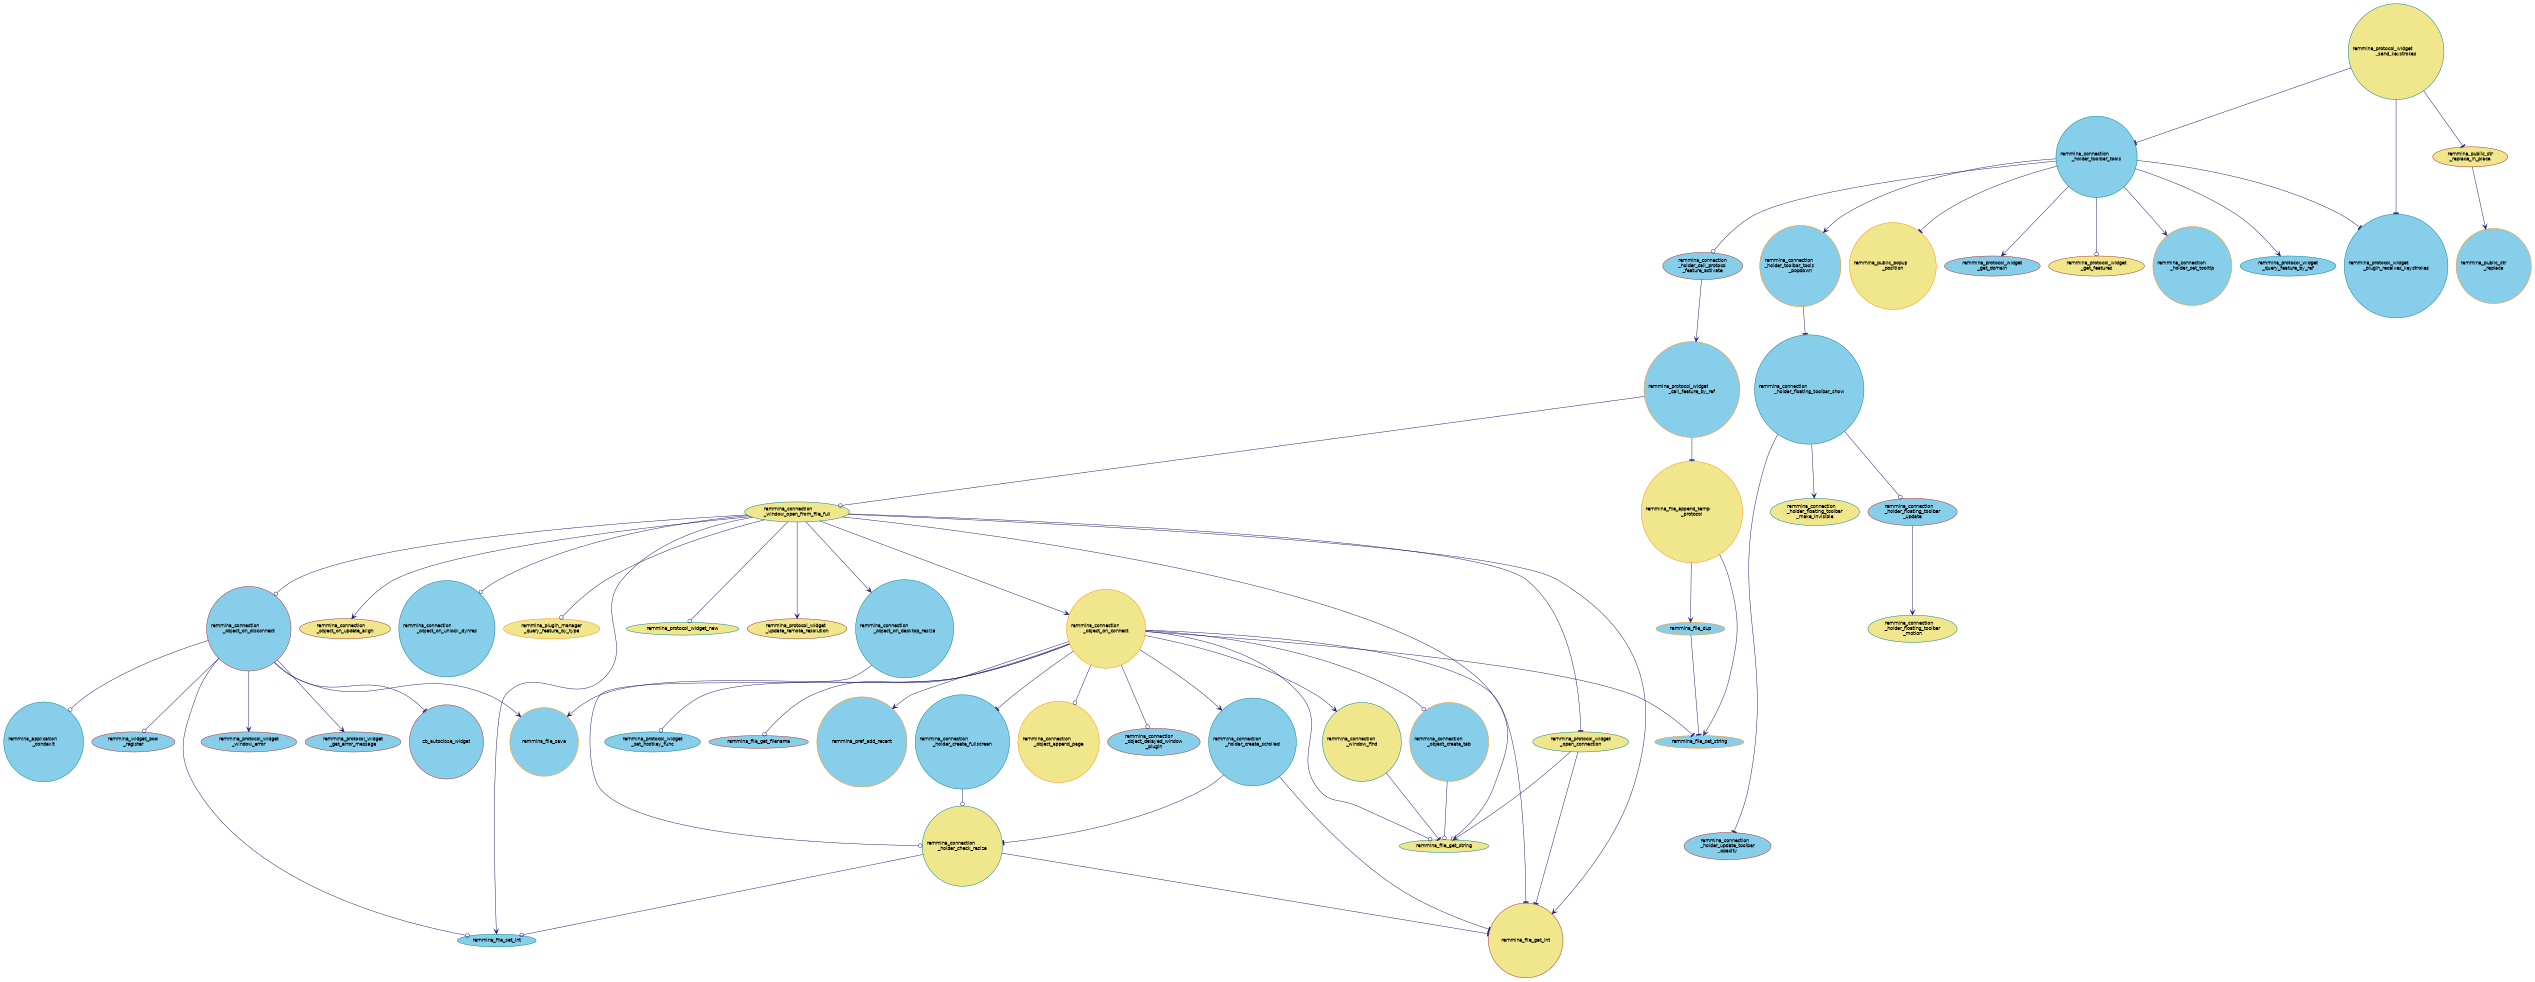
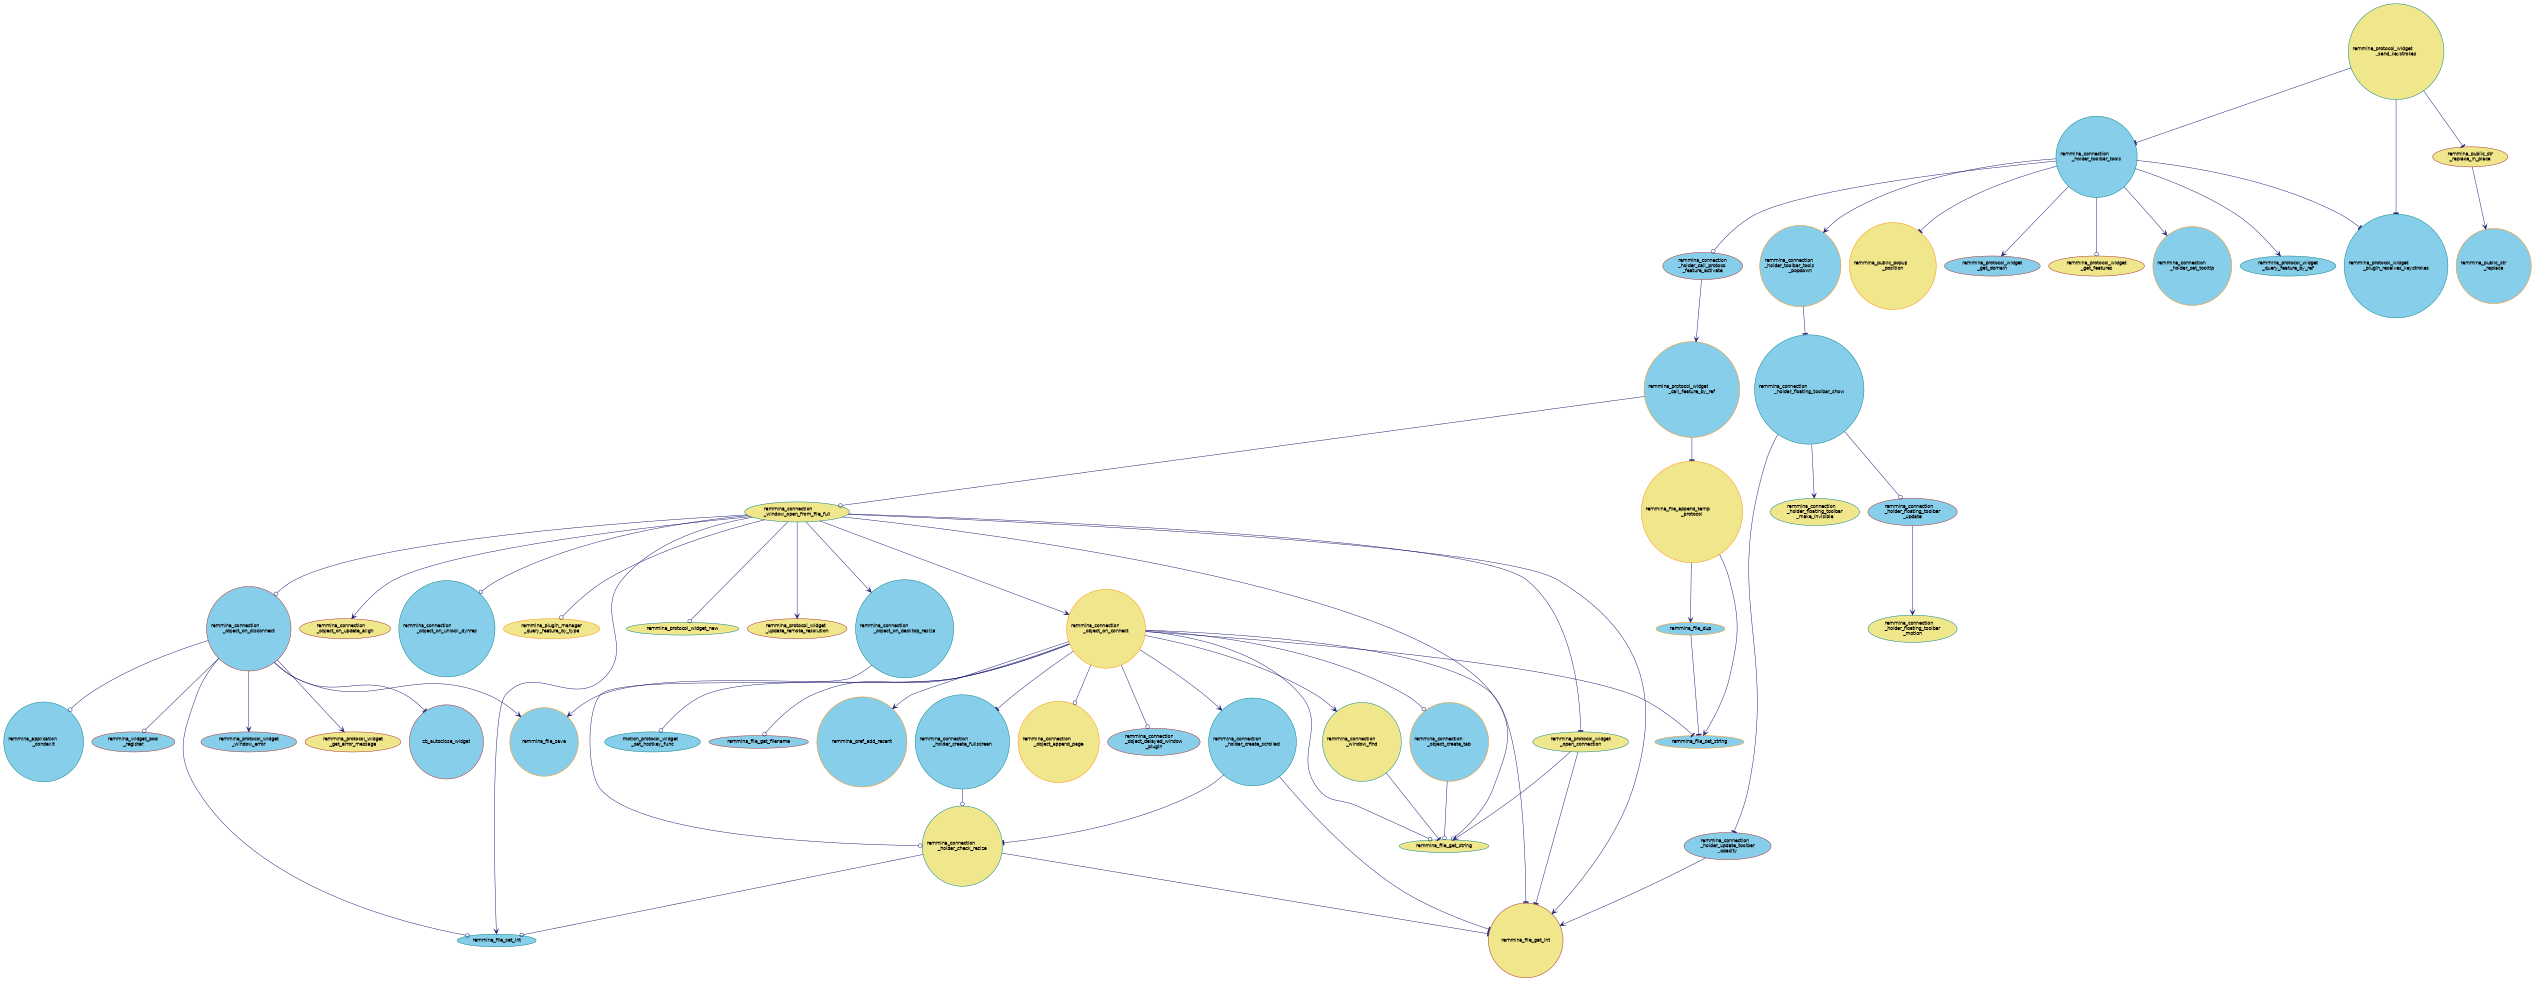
(353, 742) -> (353, 742)
(653, 742) -> (653, 742)
none -> (1636, 892)
